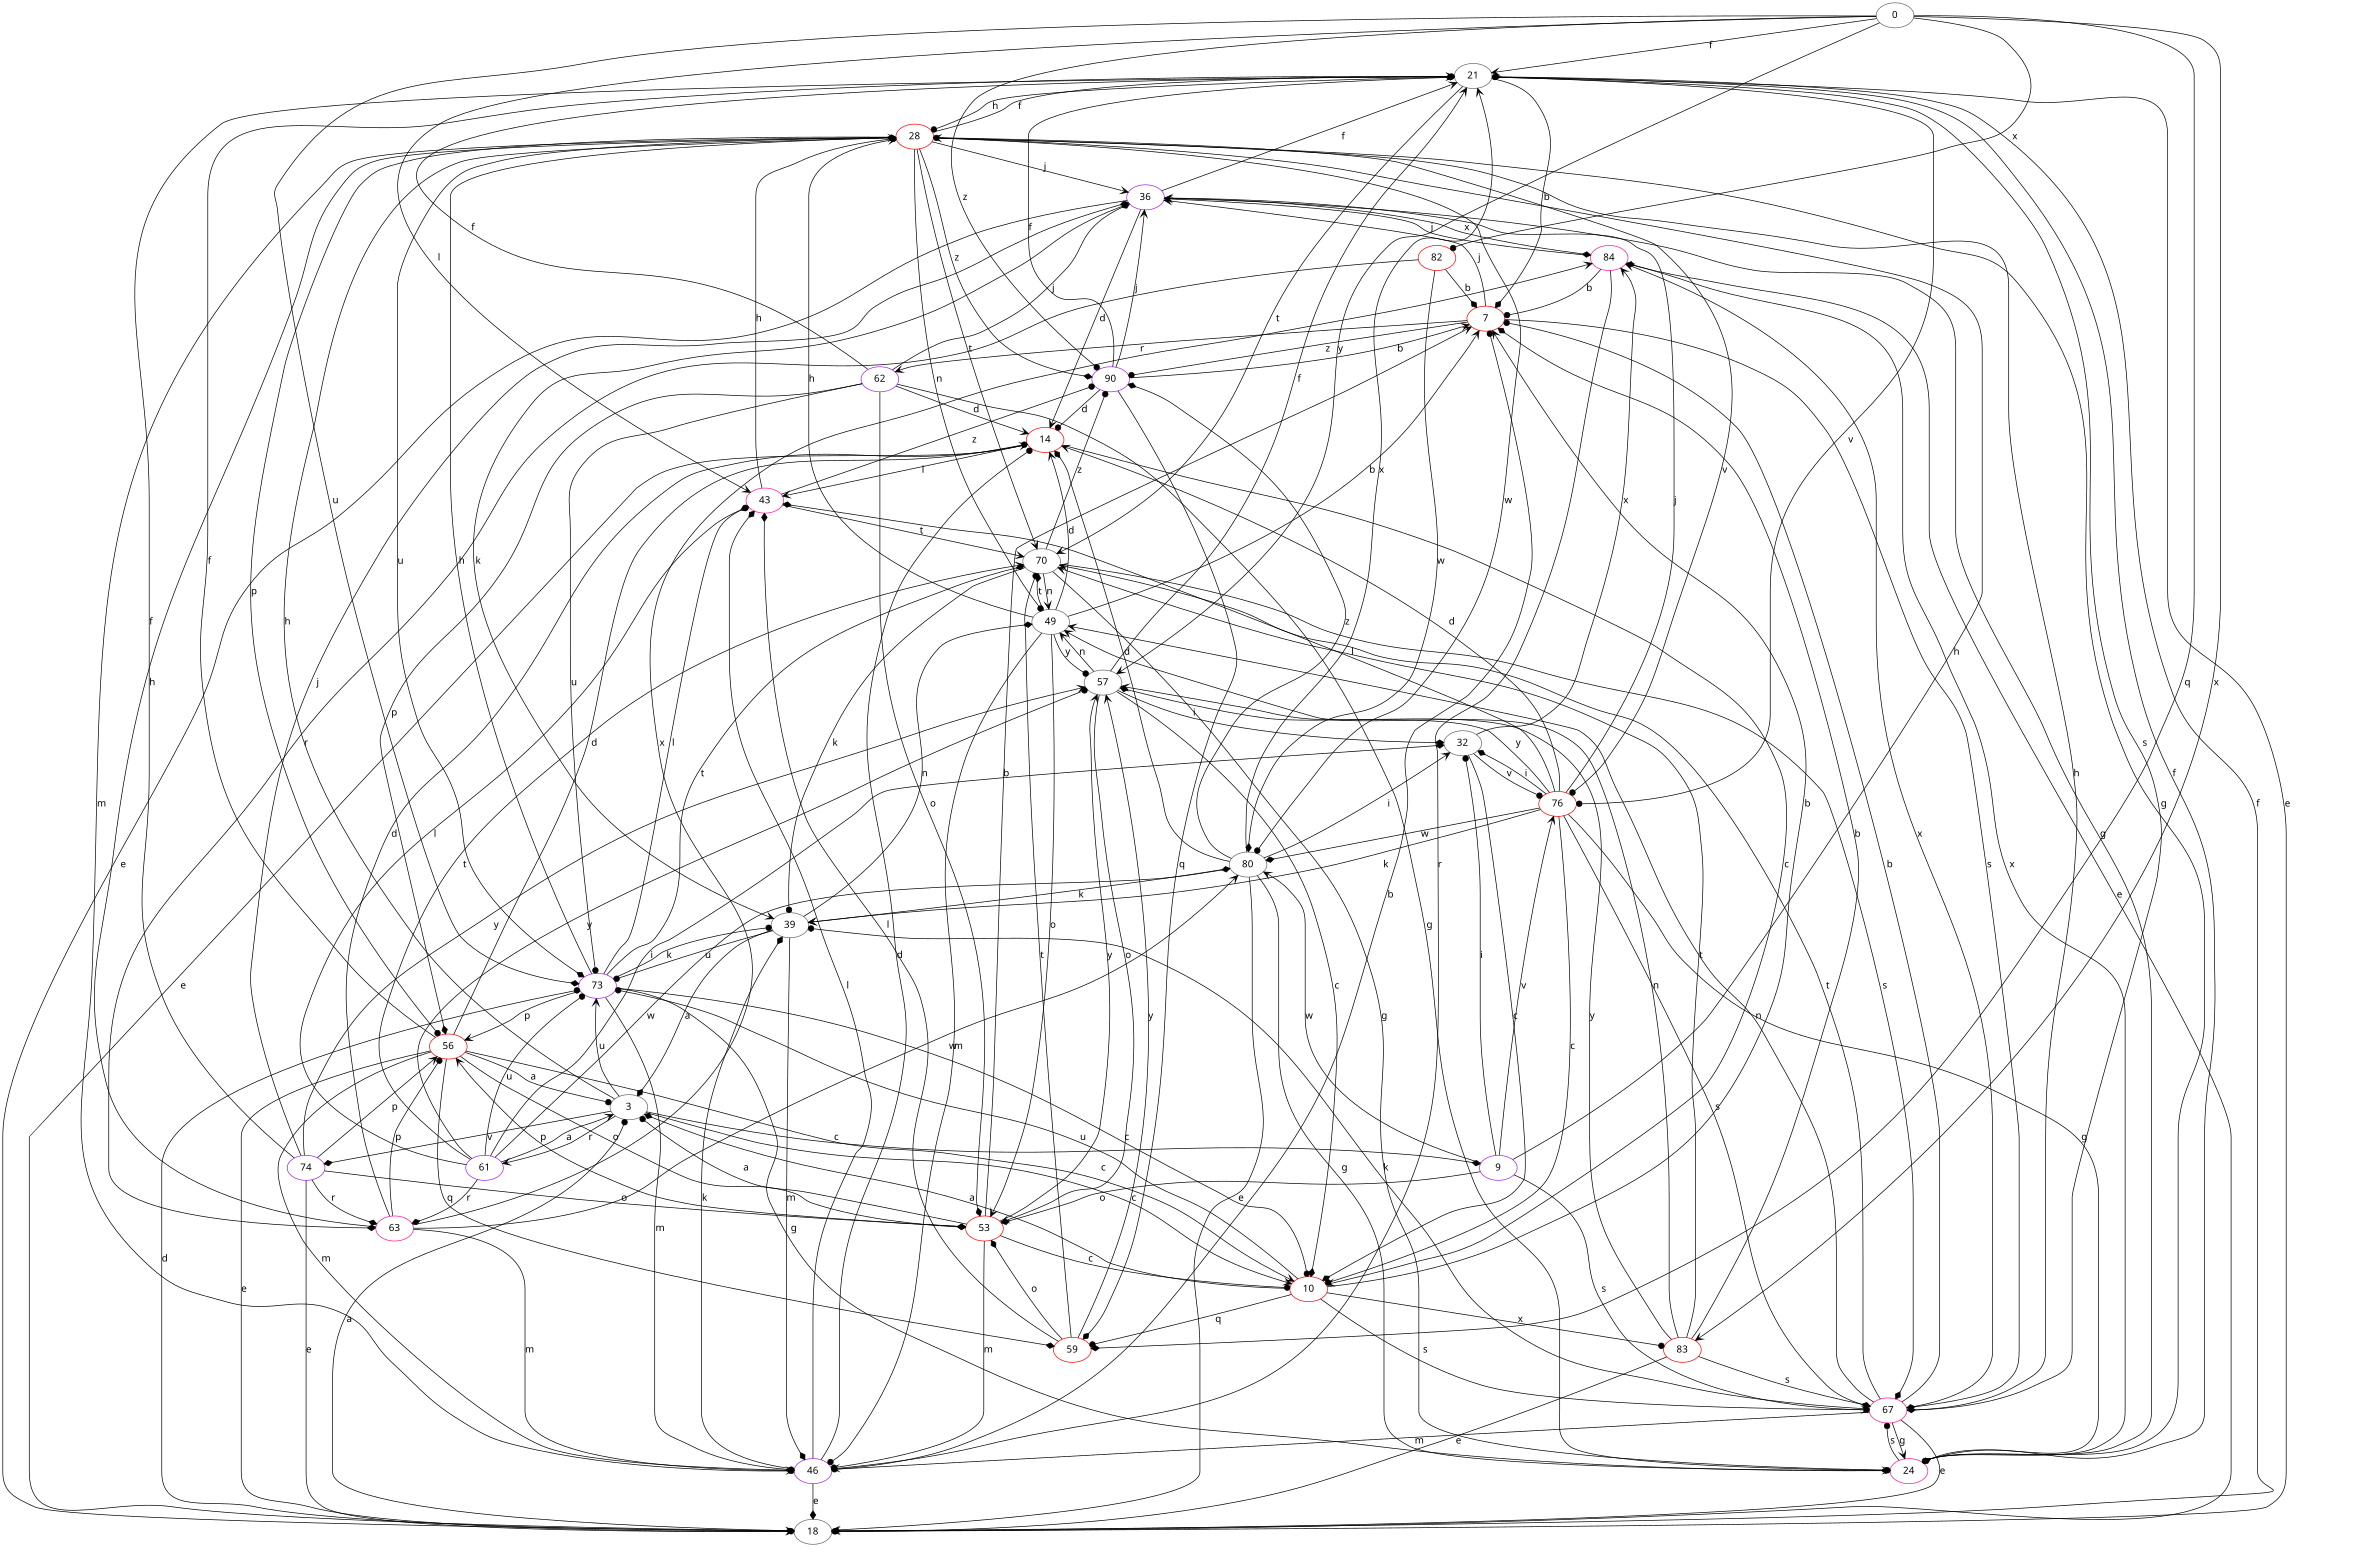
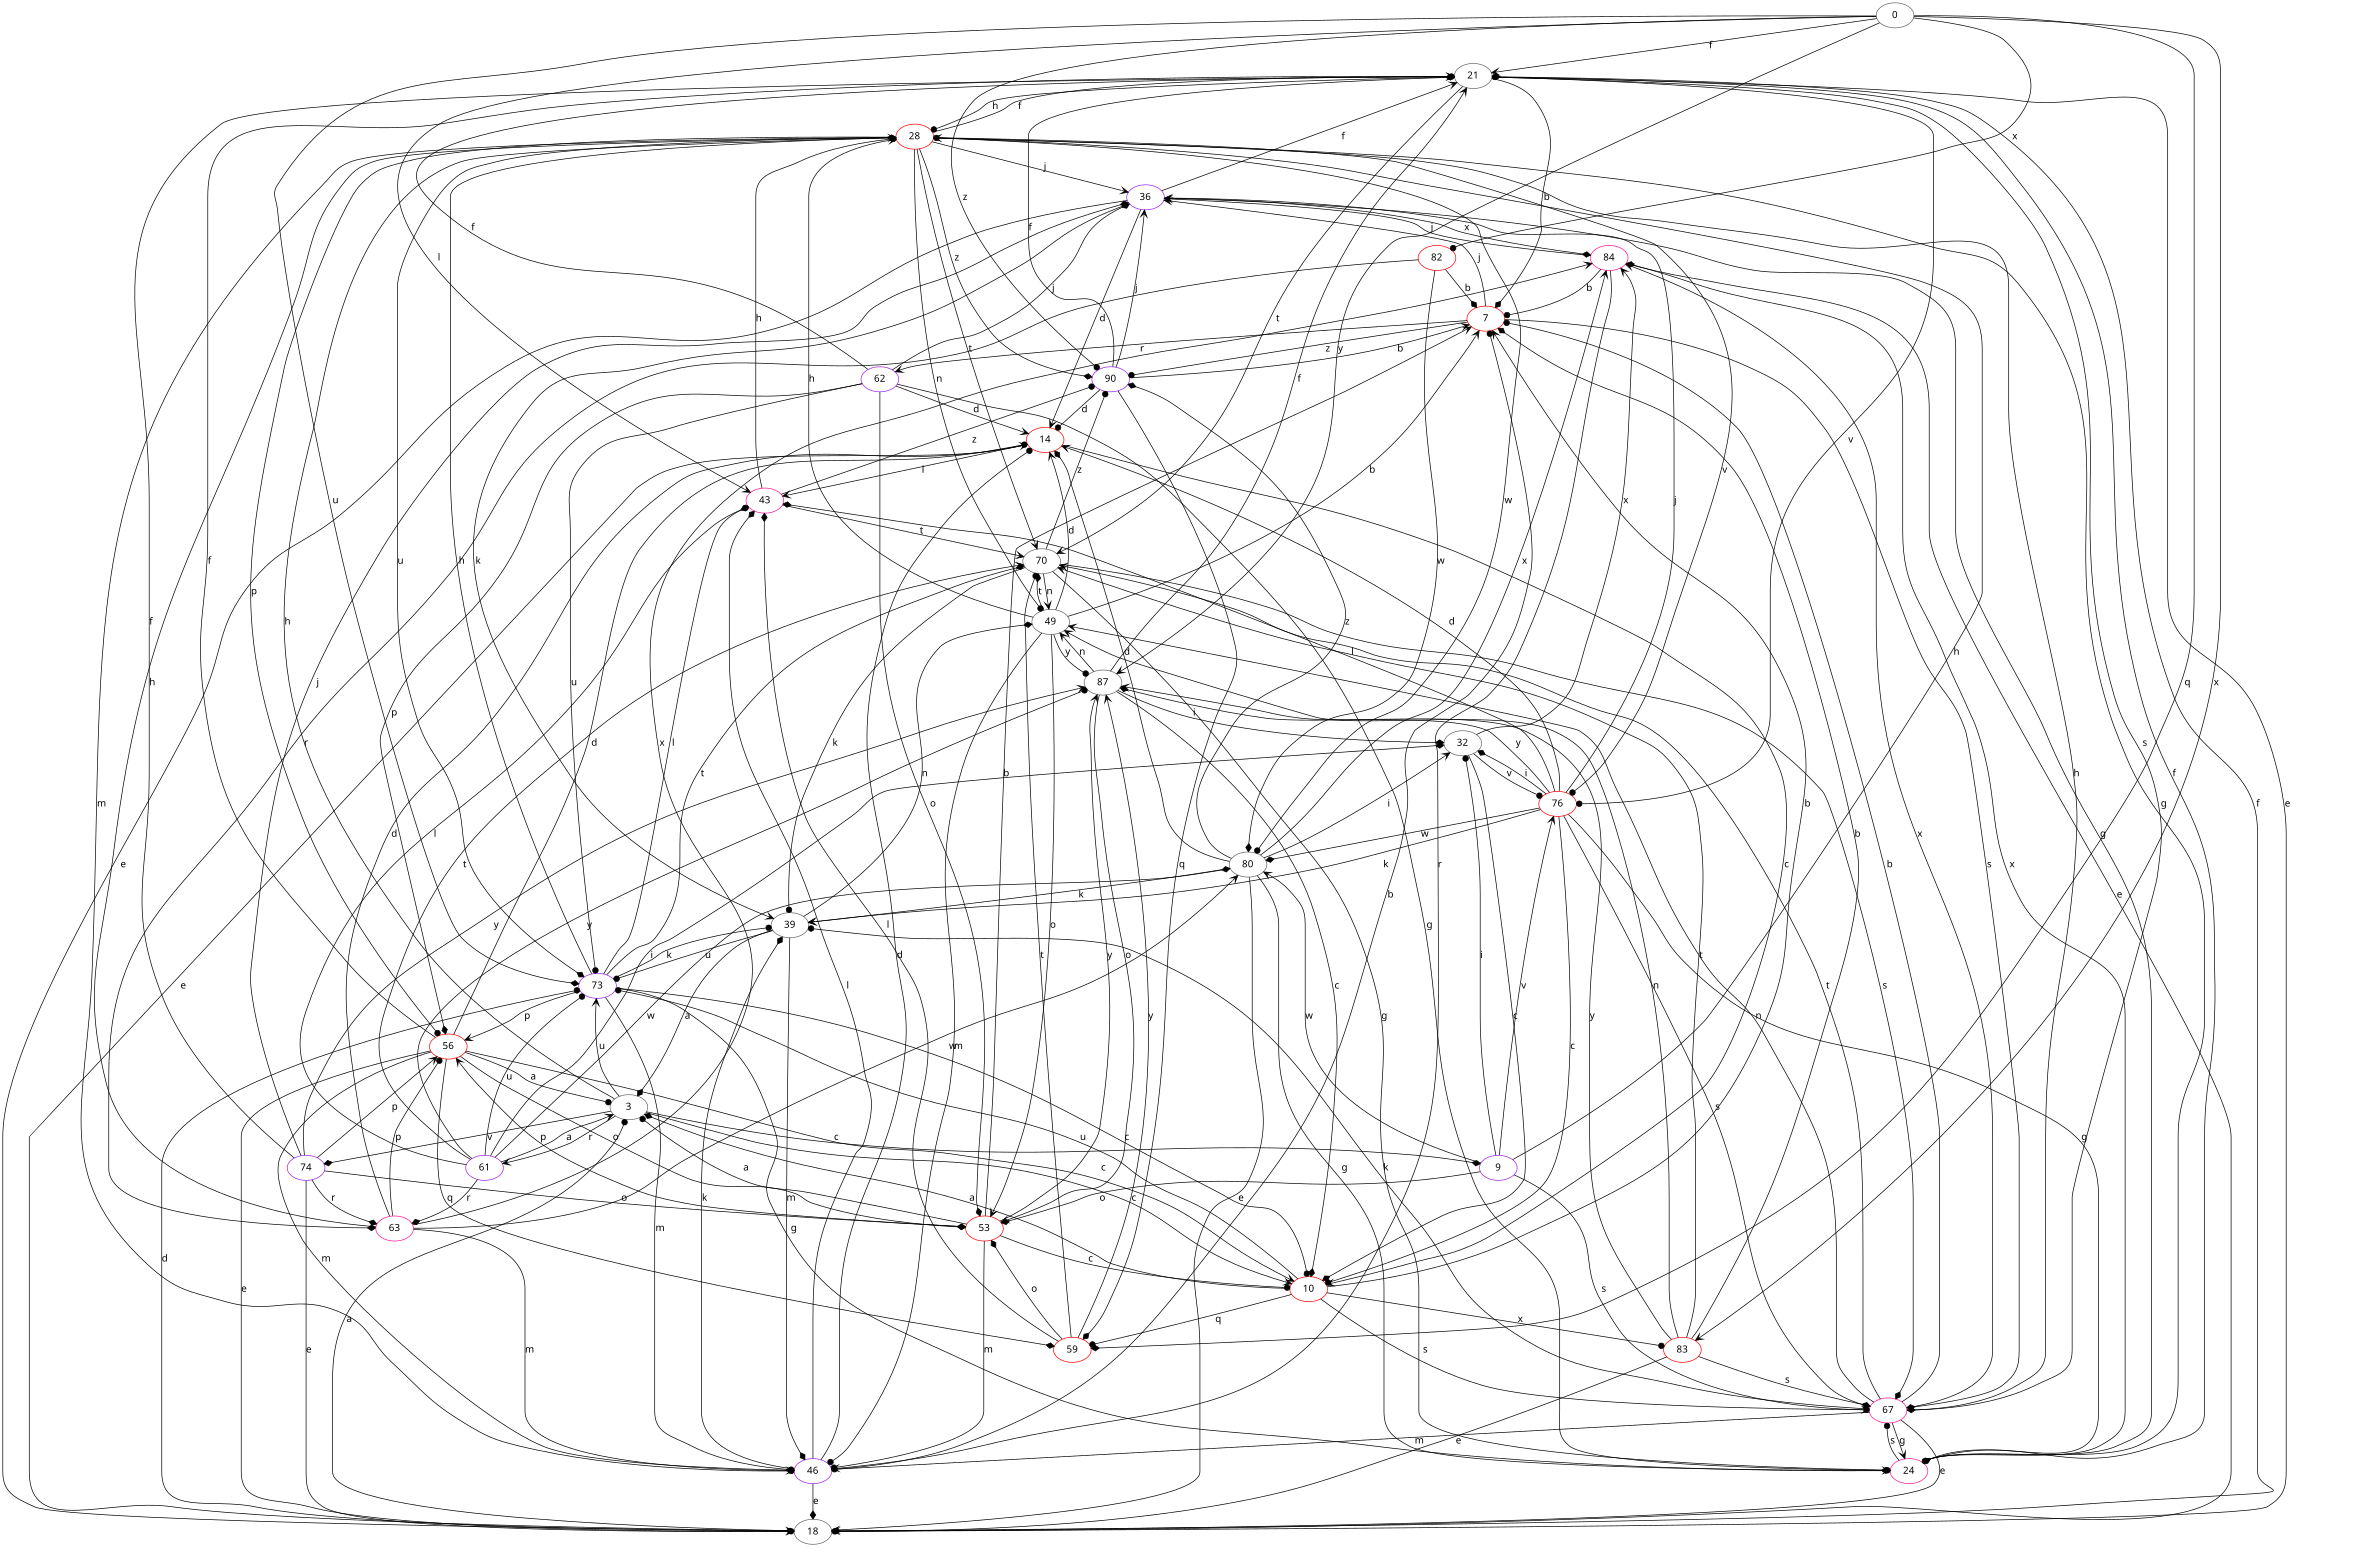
(1378, 478) -> (1498, 610)
(1103, 683) -> (1103, 683)
